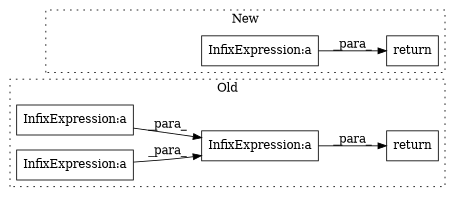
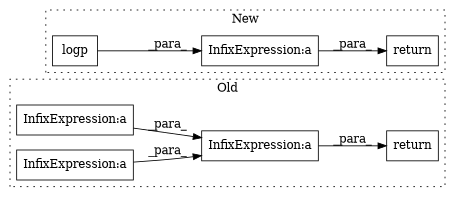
none -> (75, 51)
